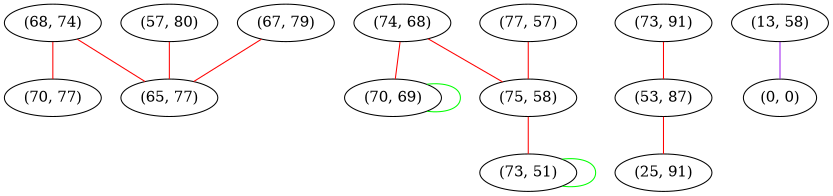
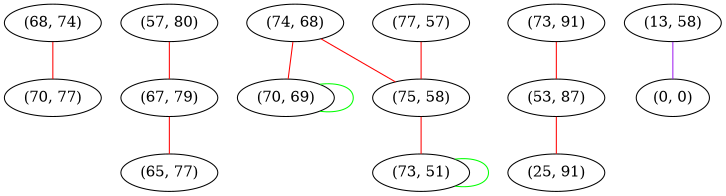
(111, 60) -> none
(169, 60) -> (169, 60)
